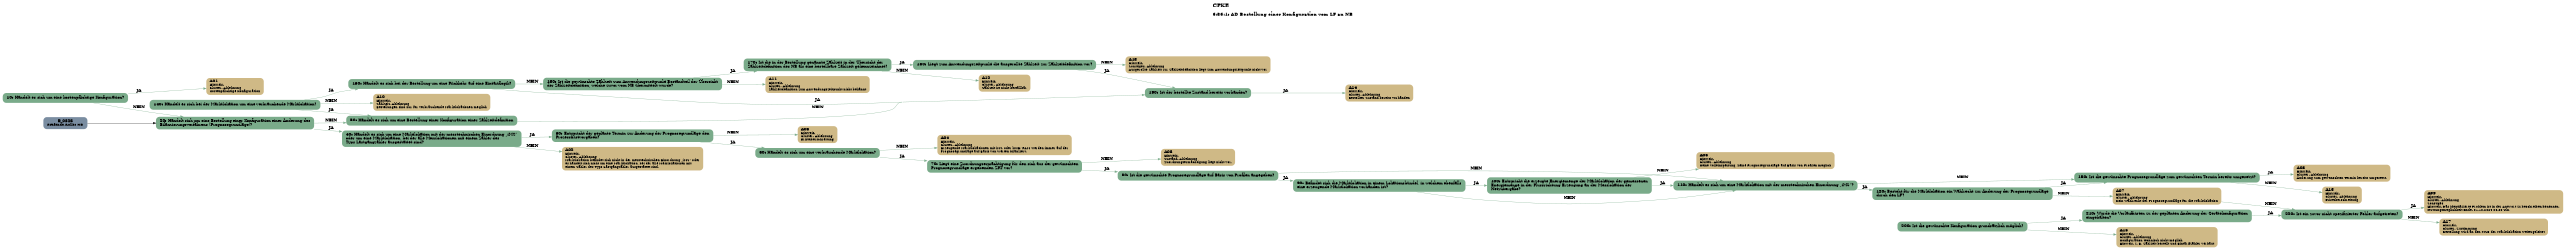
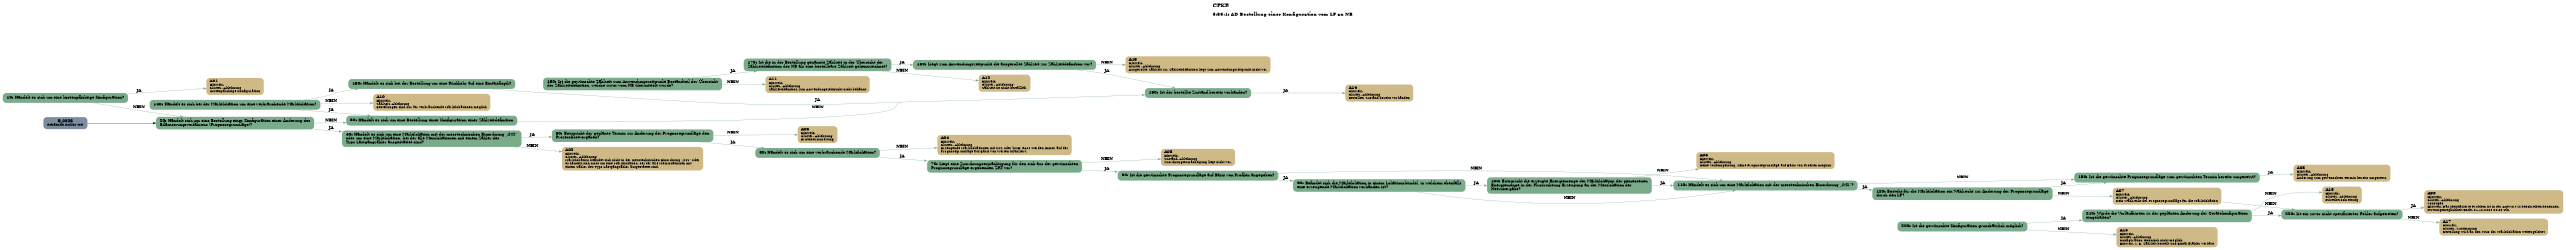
(1147, 66) -> (1145, 66)
(528, 84) -> none
(2275, 187) -> (2283, 195)
